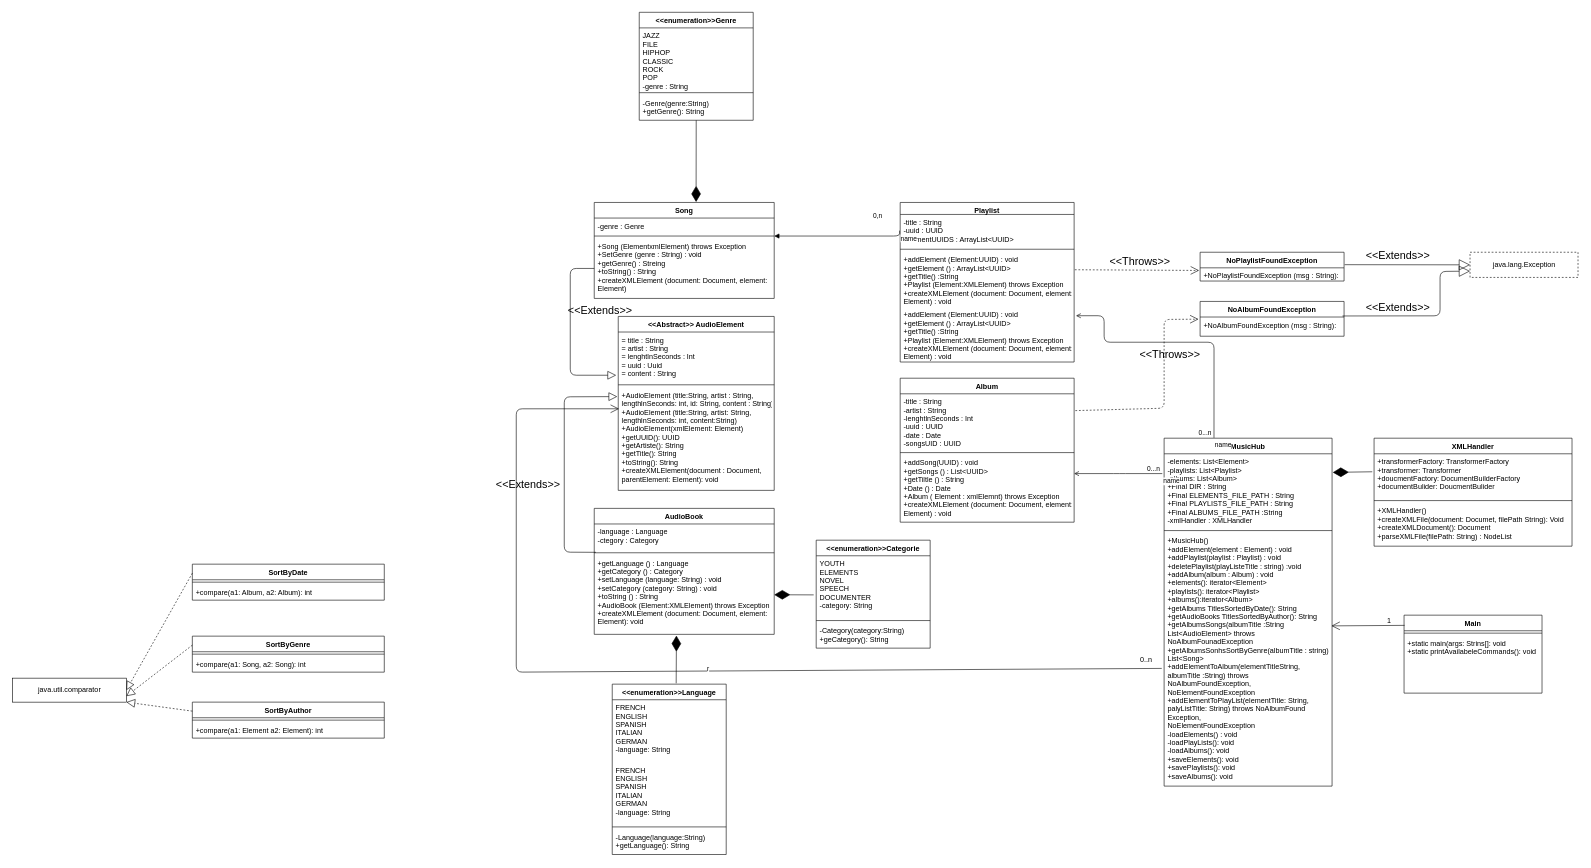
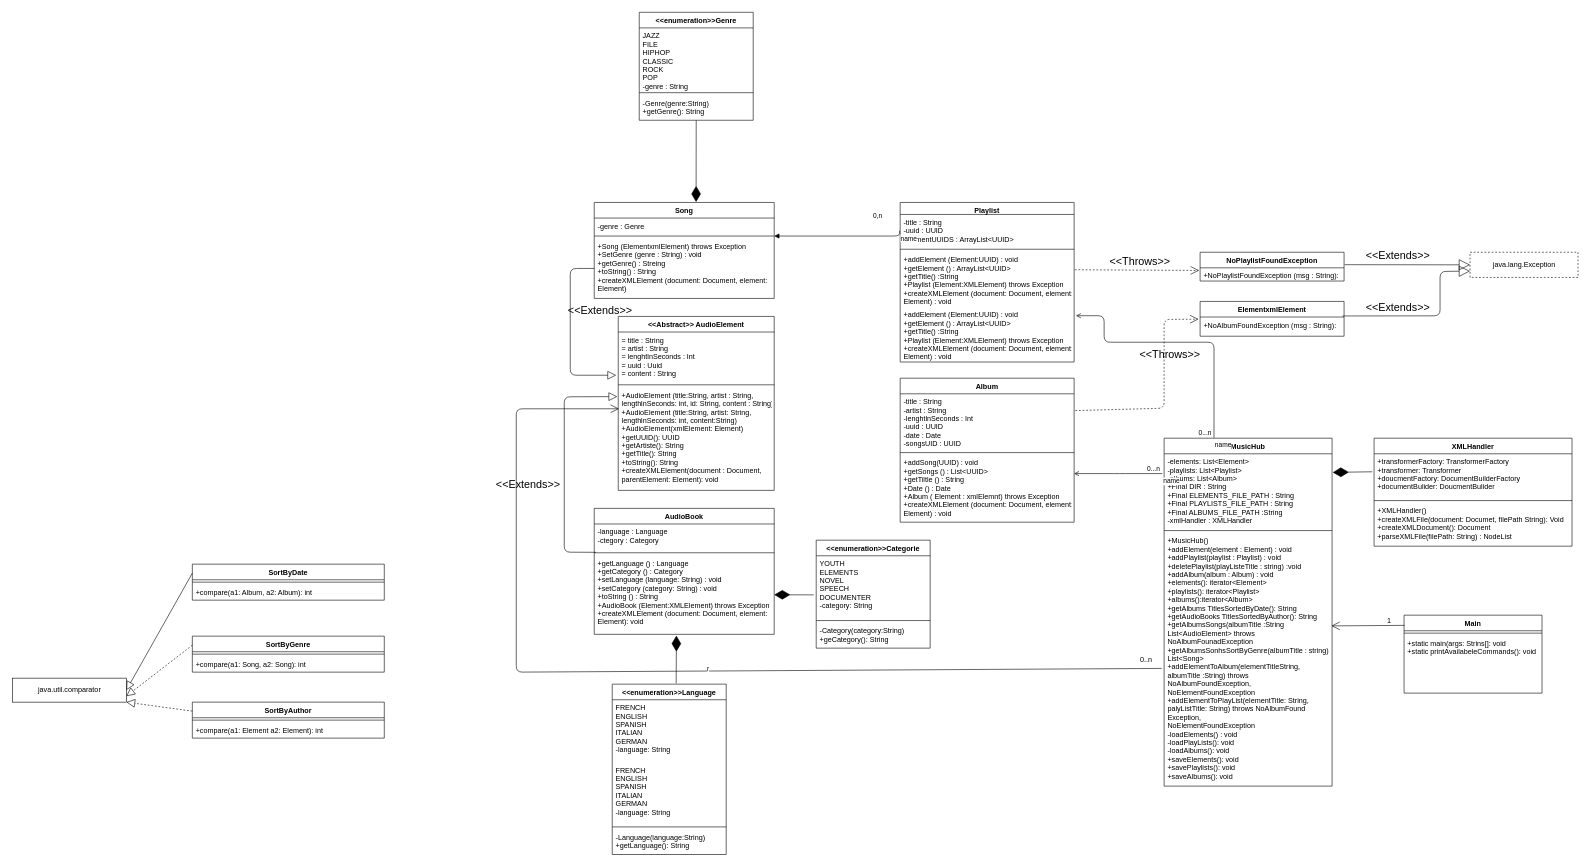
(1272, 310) -> (1272, 310)
(161, 629) -> (161, 629)
